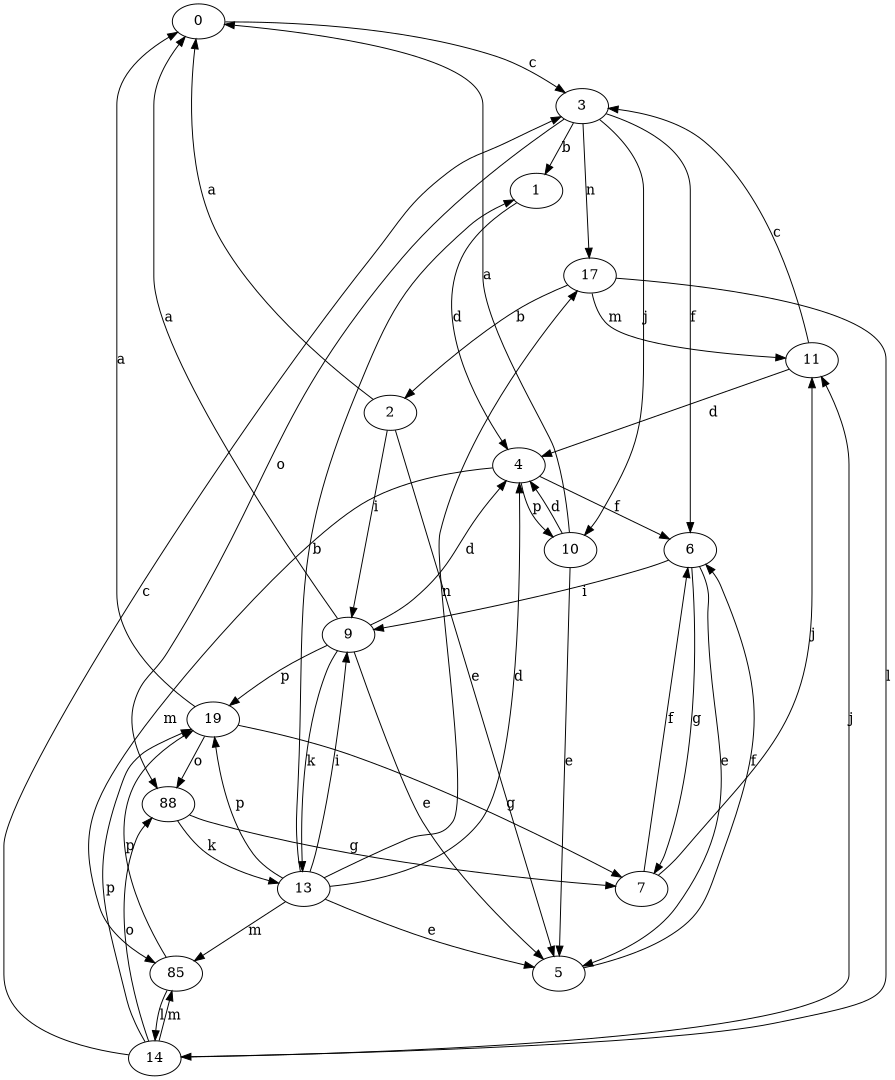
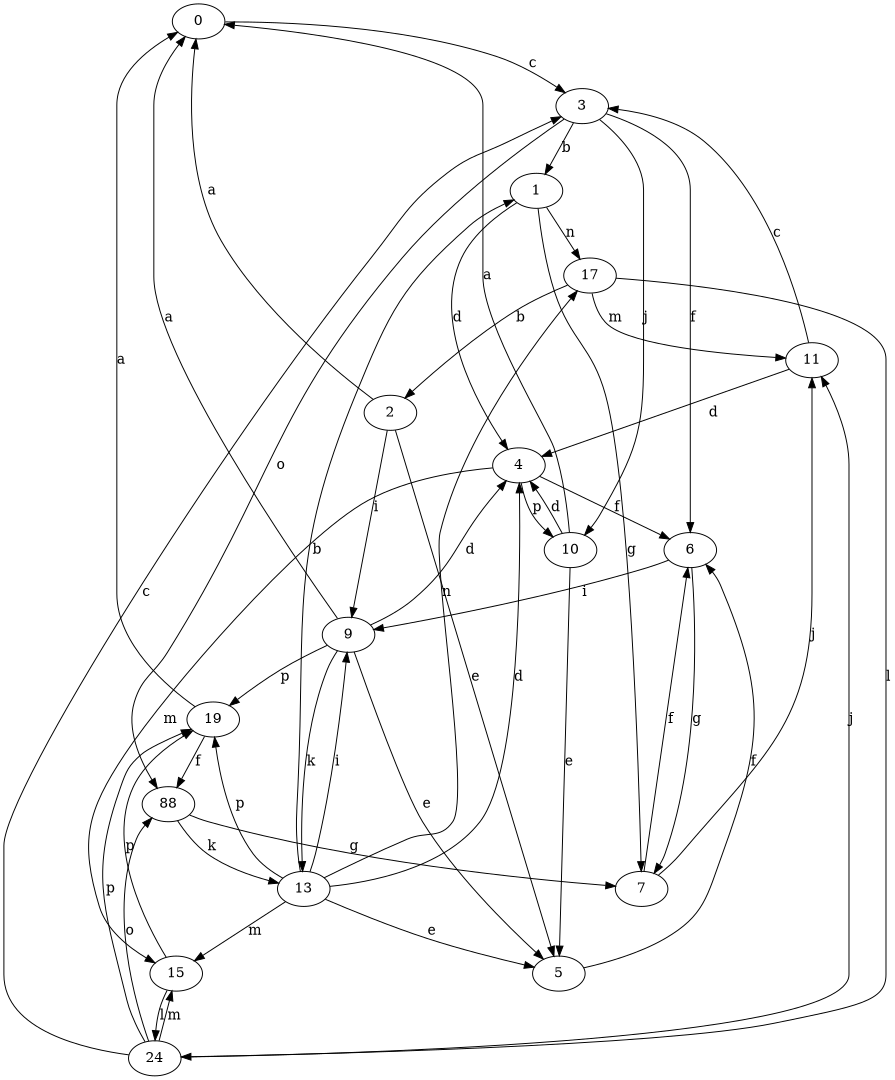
(586, 186) -> (561, 229)
(198, 762) -> (198, 762)
(430, 786) -> (624, 528)
(720, 792) -> none
(176, 974) -> (176, 974)
(155, 1058) -> (155, 1058)
